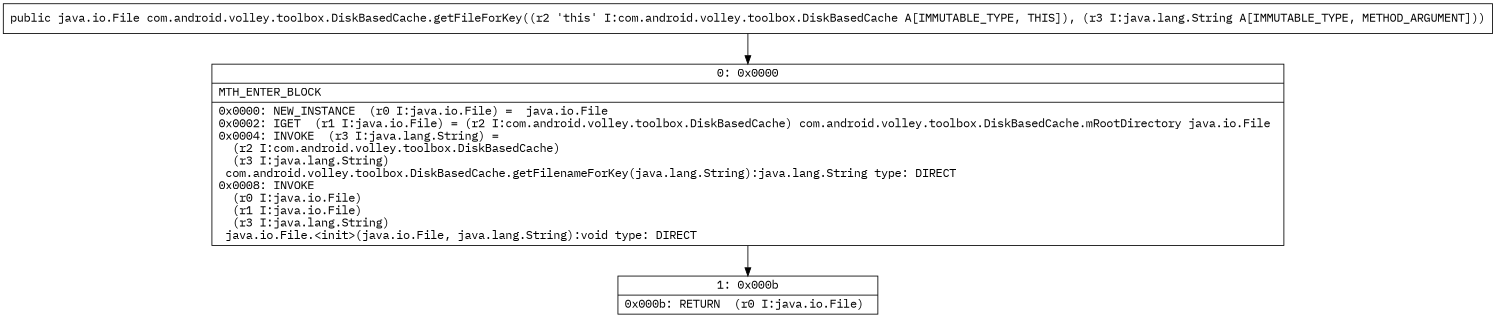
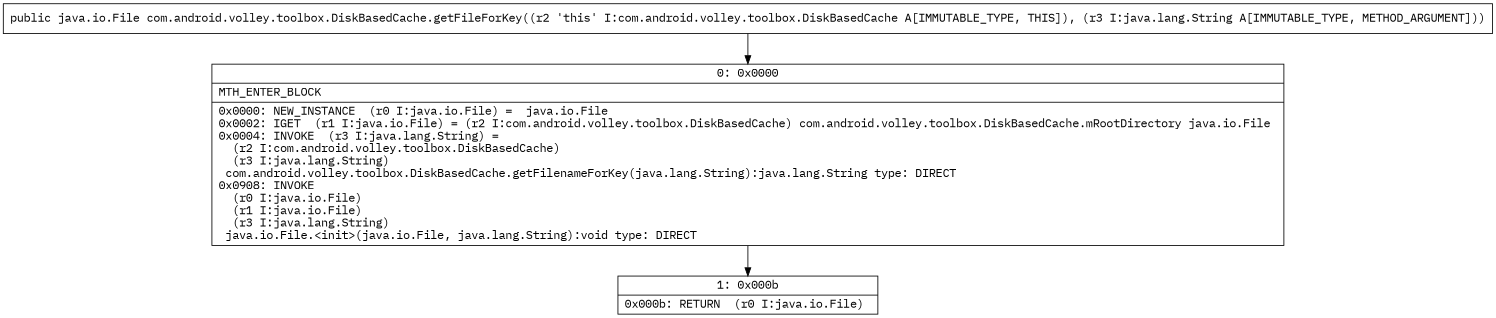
(274, 186) -> (274, 186)
